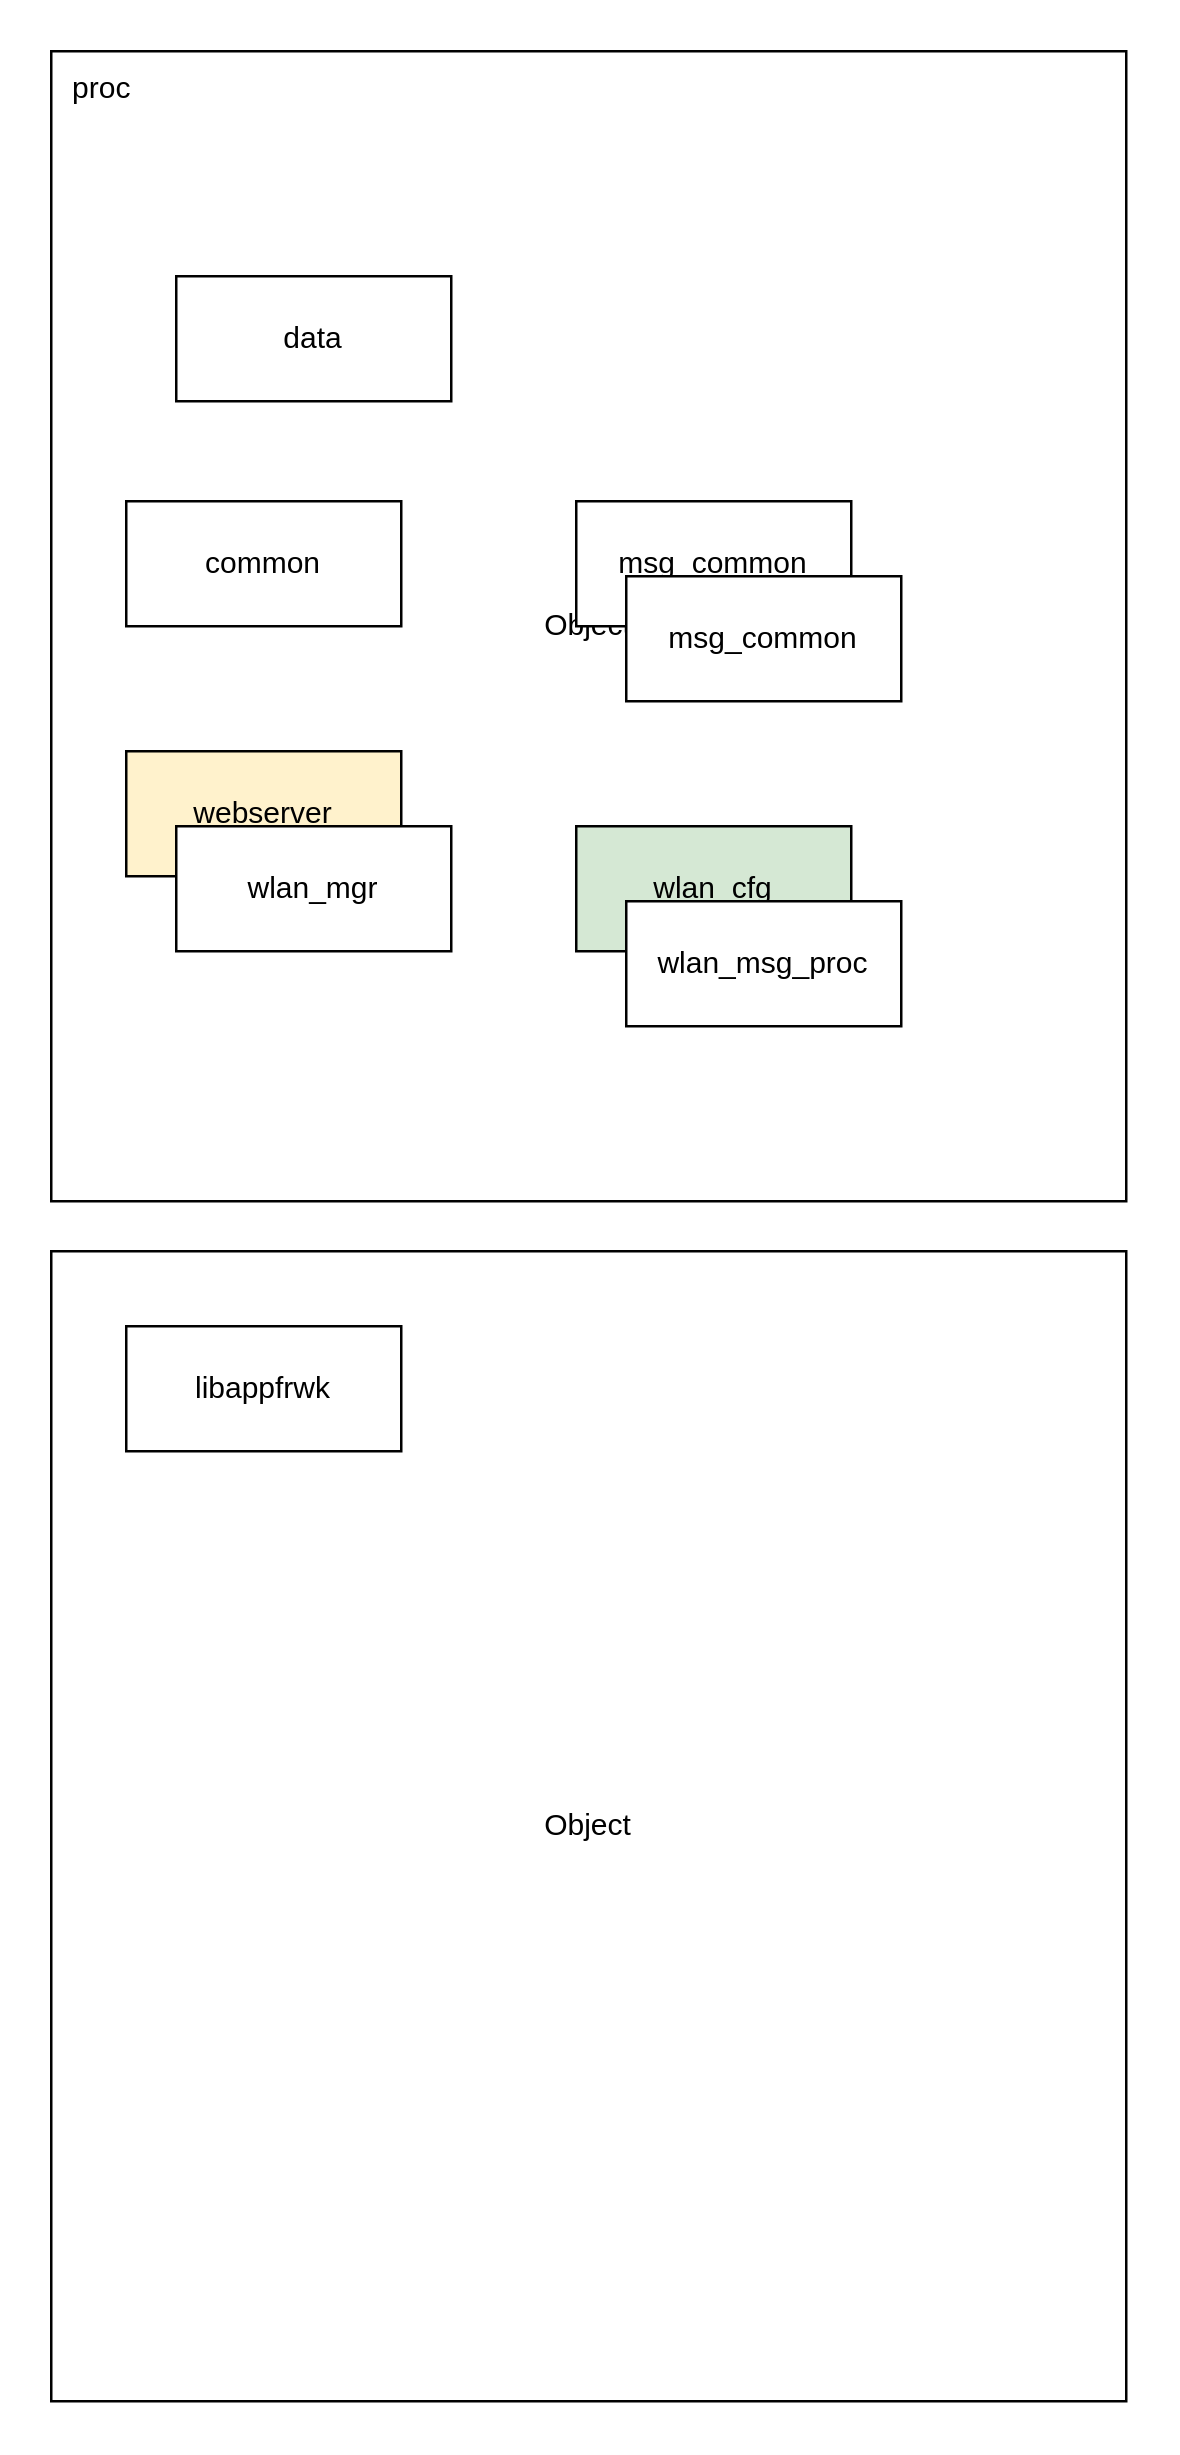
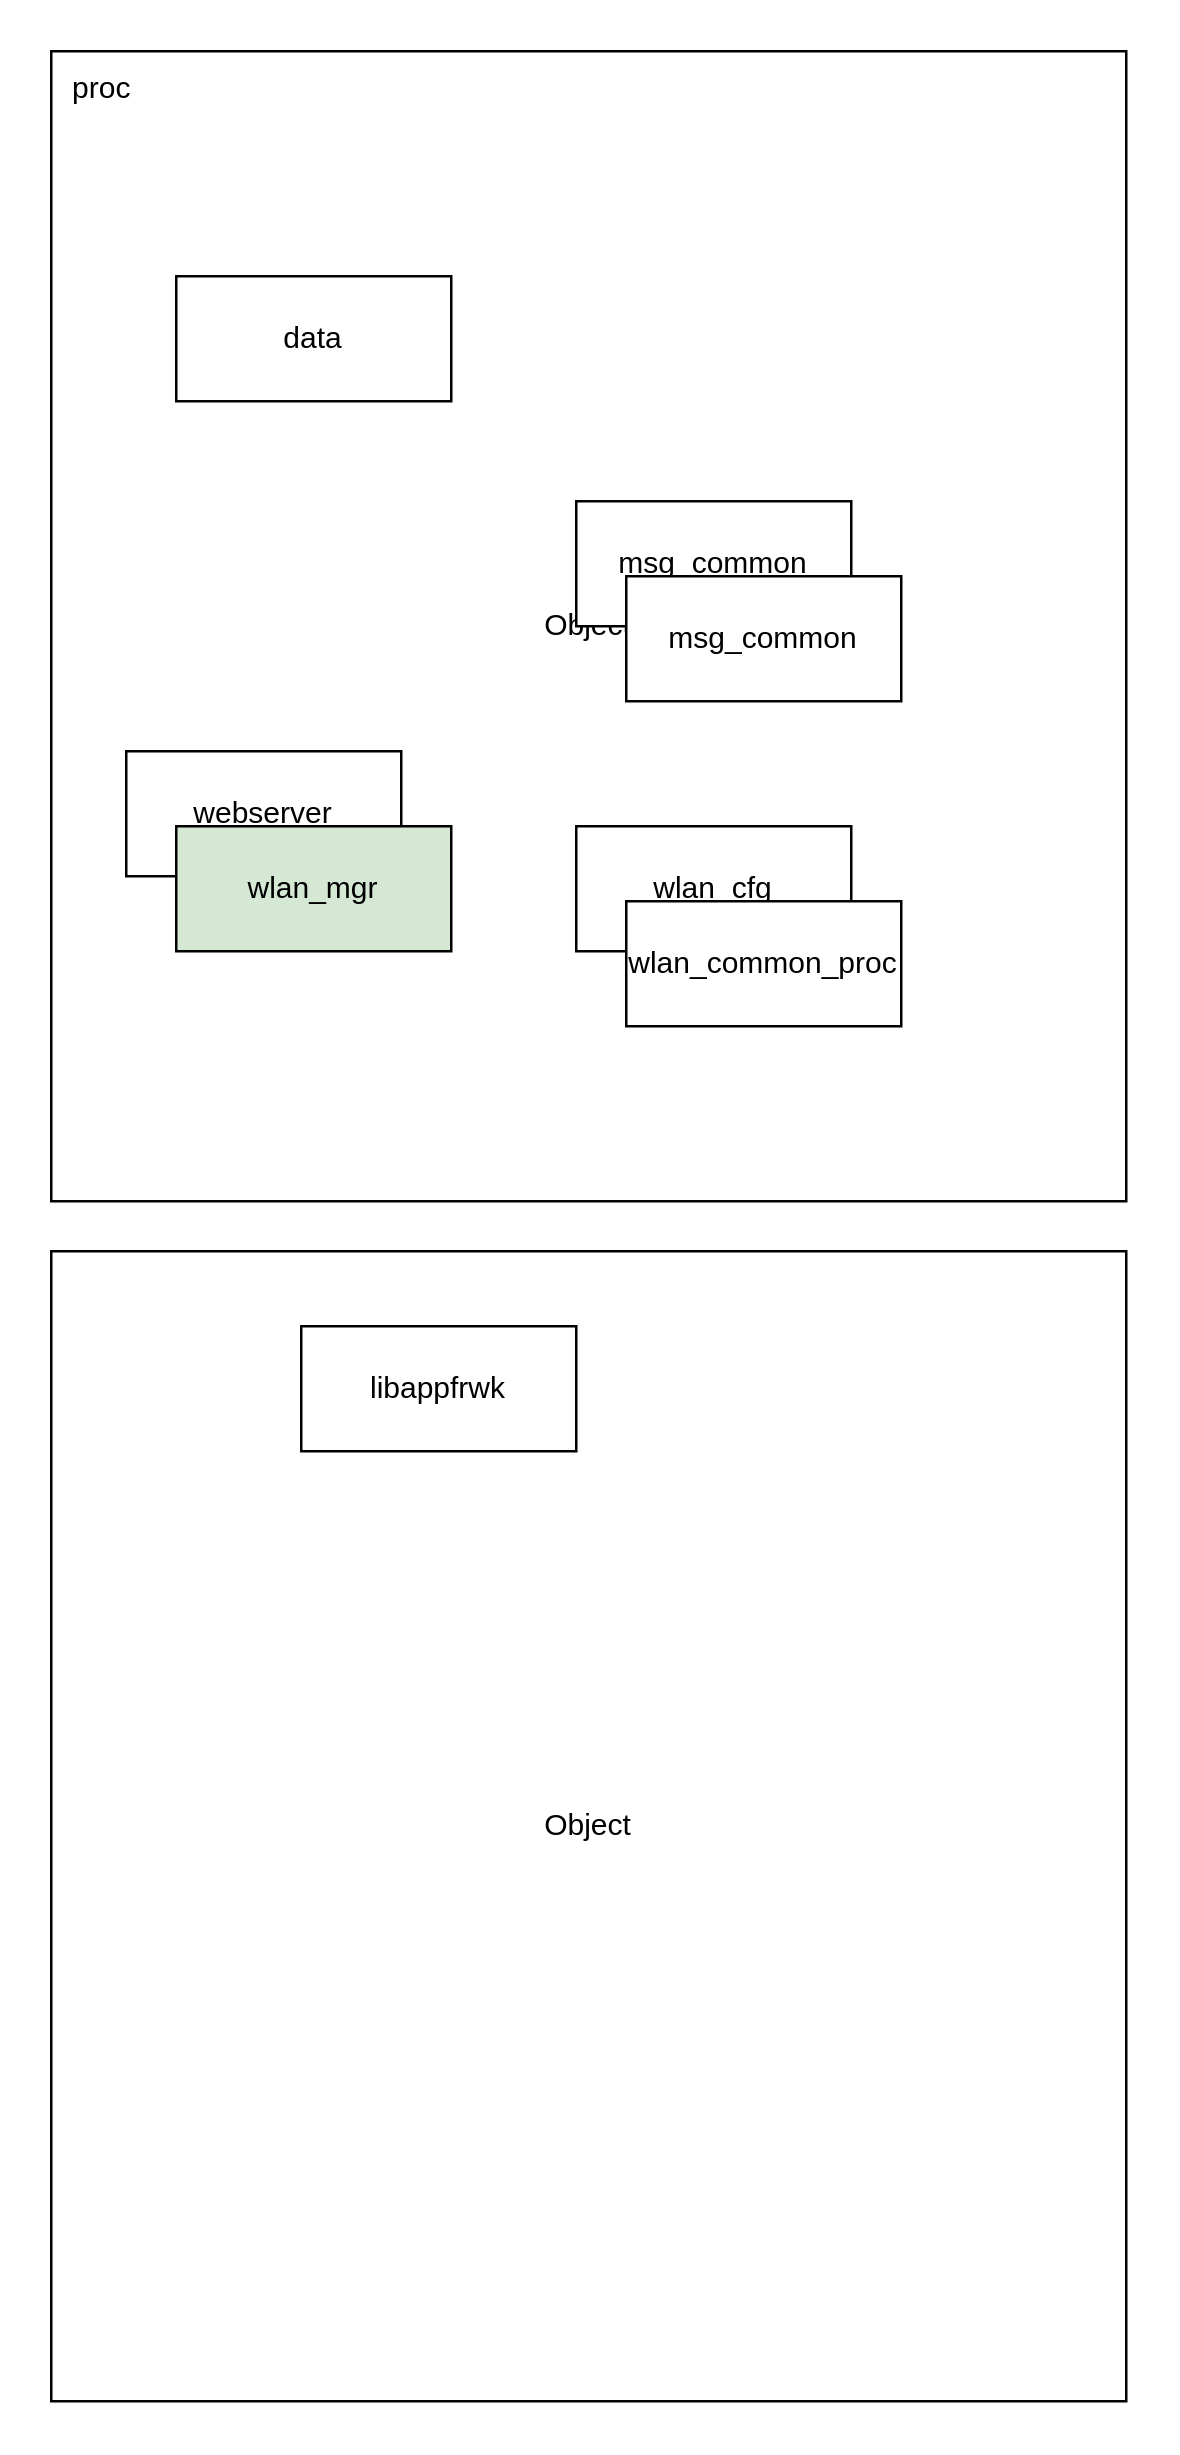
(264, 564) -> none
(264, 814) -> (264, 814)
(314, 889) -> (314, 889)
(714, 889) -> (714, 889)
(764, 964) -> (764, 964)
(264, 1389) -> (439, 1389)
